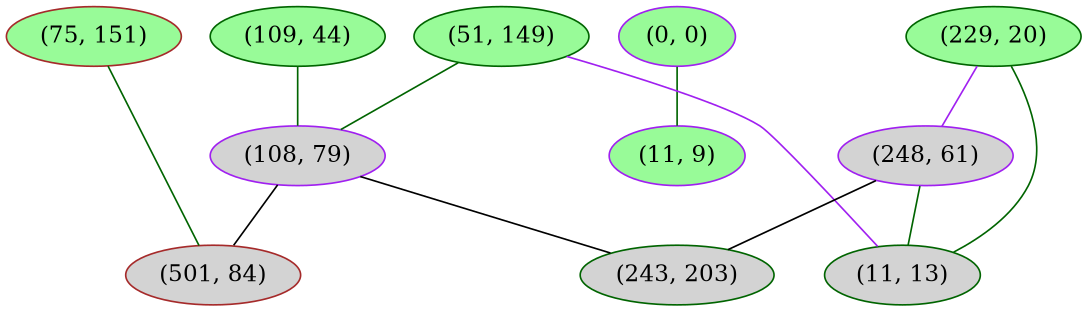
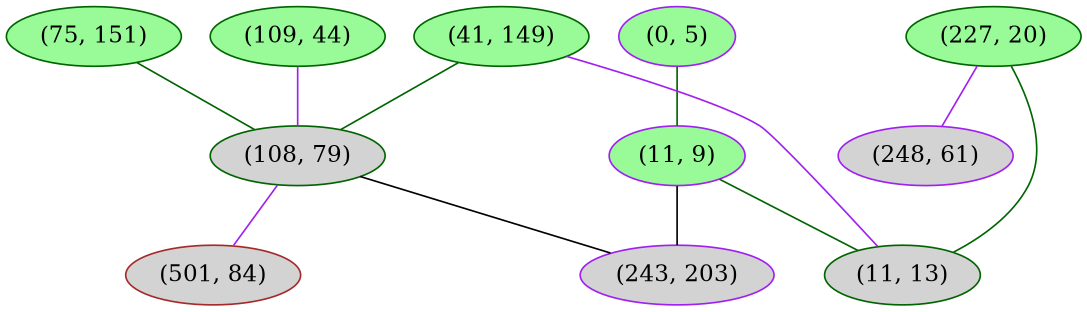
(94, 36) -> (94, 36)
(501, 36) -> (501, 36)
(677, 36) -> (677, 36)
(994, 36) -> (994, 36)
(298, 96) -> (298, 96)
(154, 156) -> (196, 96)
(298, 156) -> (298, 156)
(256, 215) -> (256, 215)
(802, 215) -> (677, 216)
(914, 216) -> (789, 215)
(677, 275) -> (677, 275)
